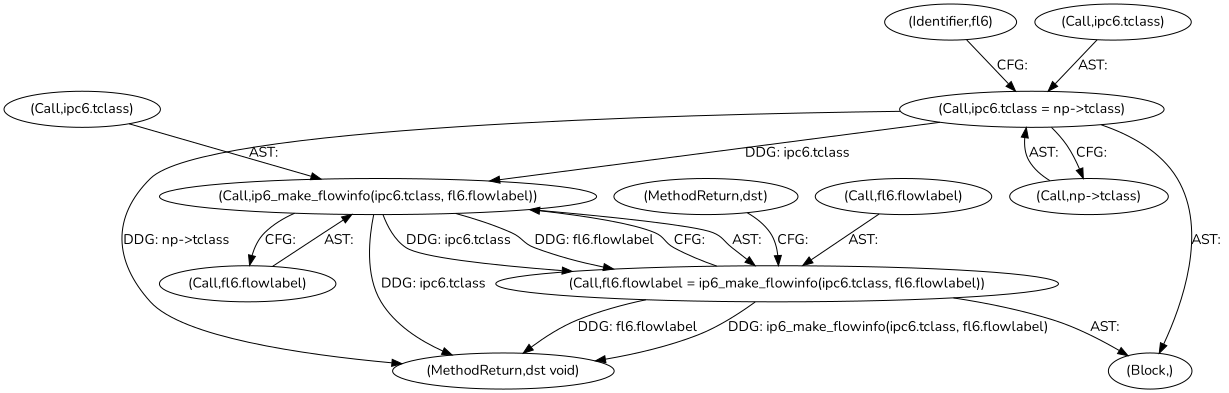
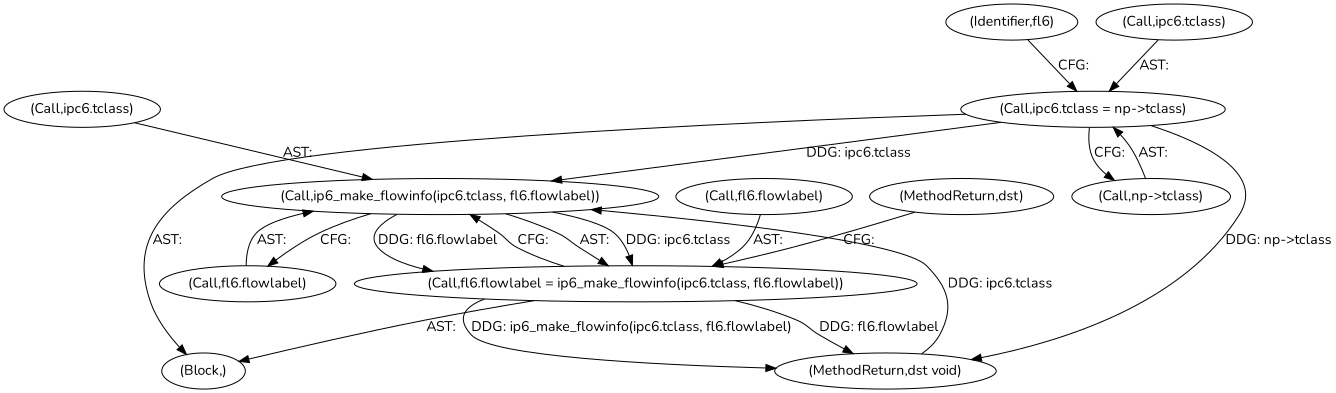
(379, 298) -> (807, 234)
